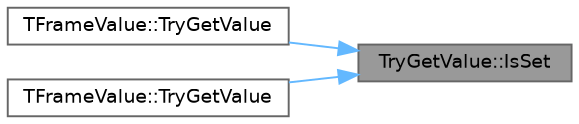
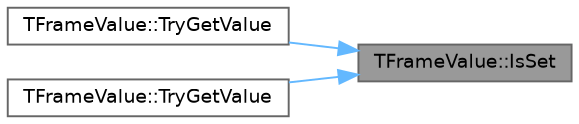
(465, 63) -> (465, 63)
